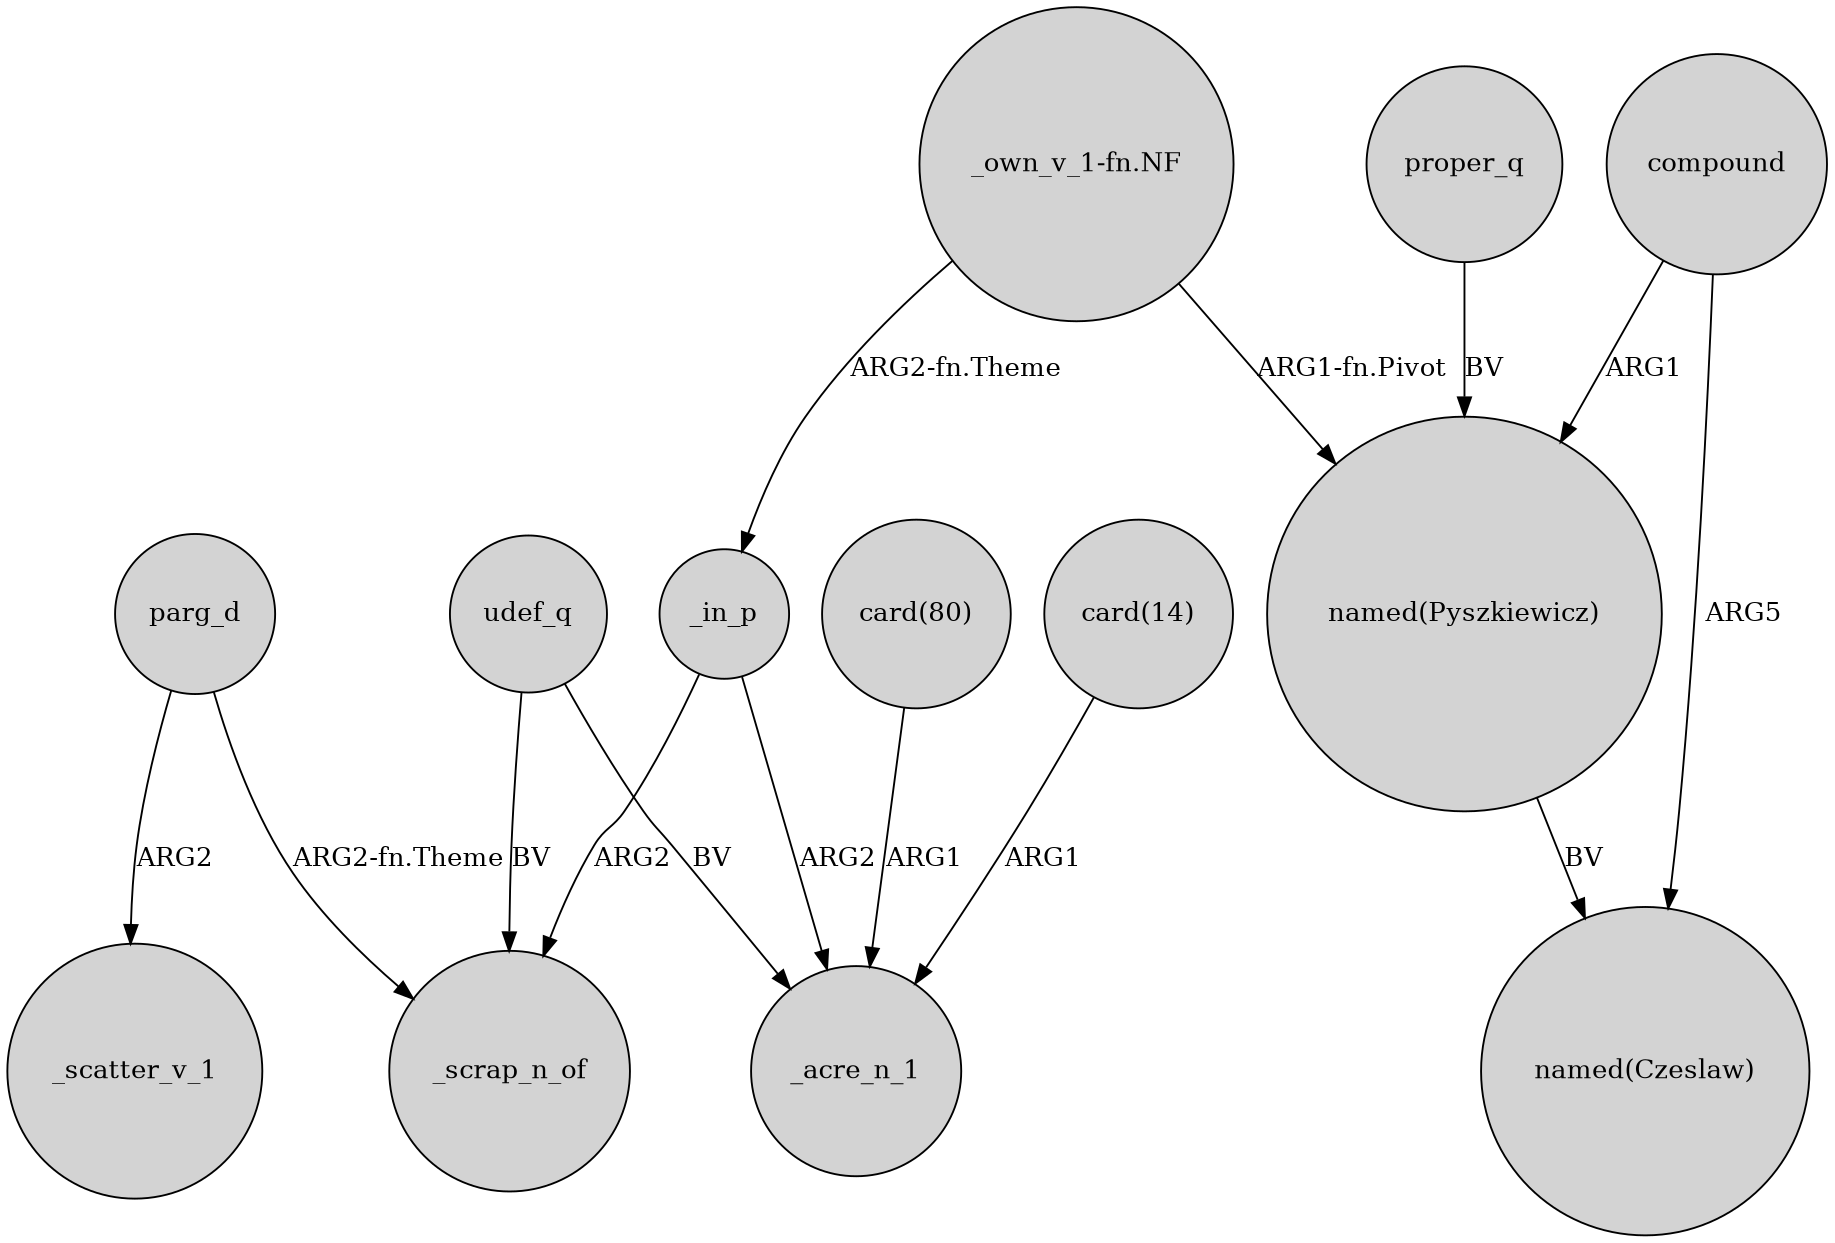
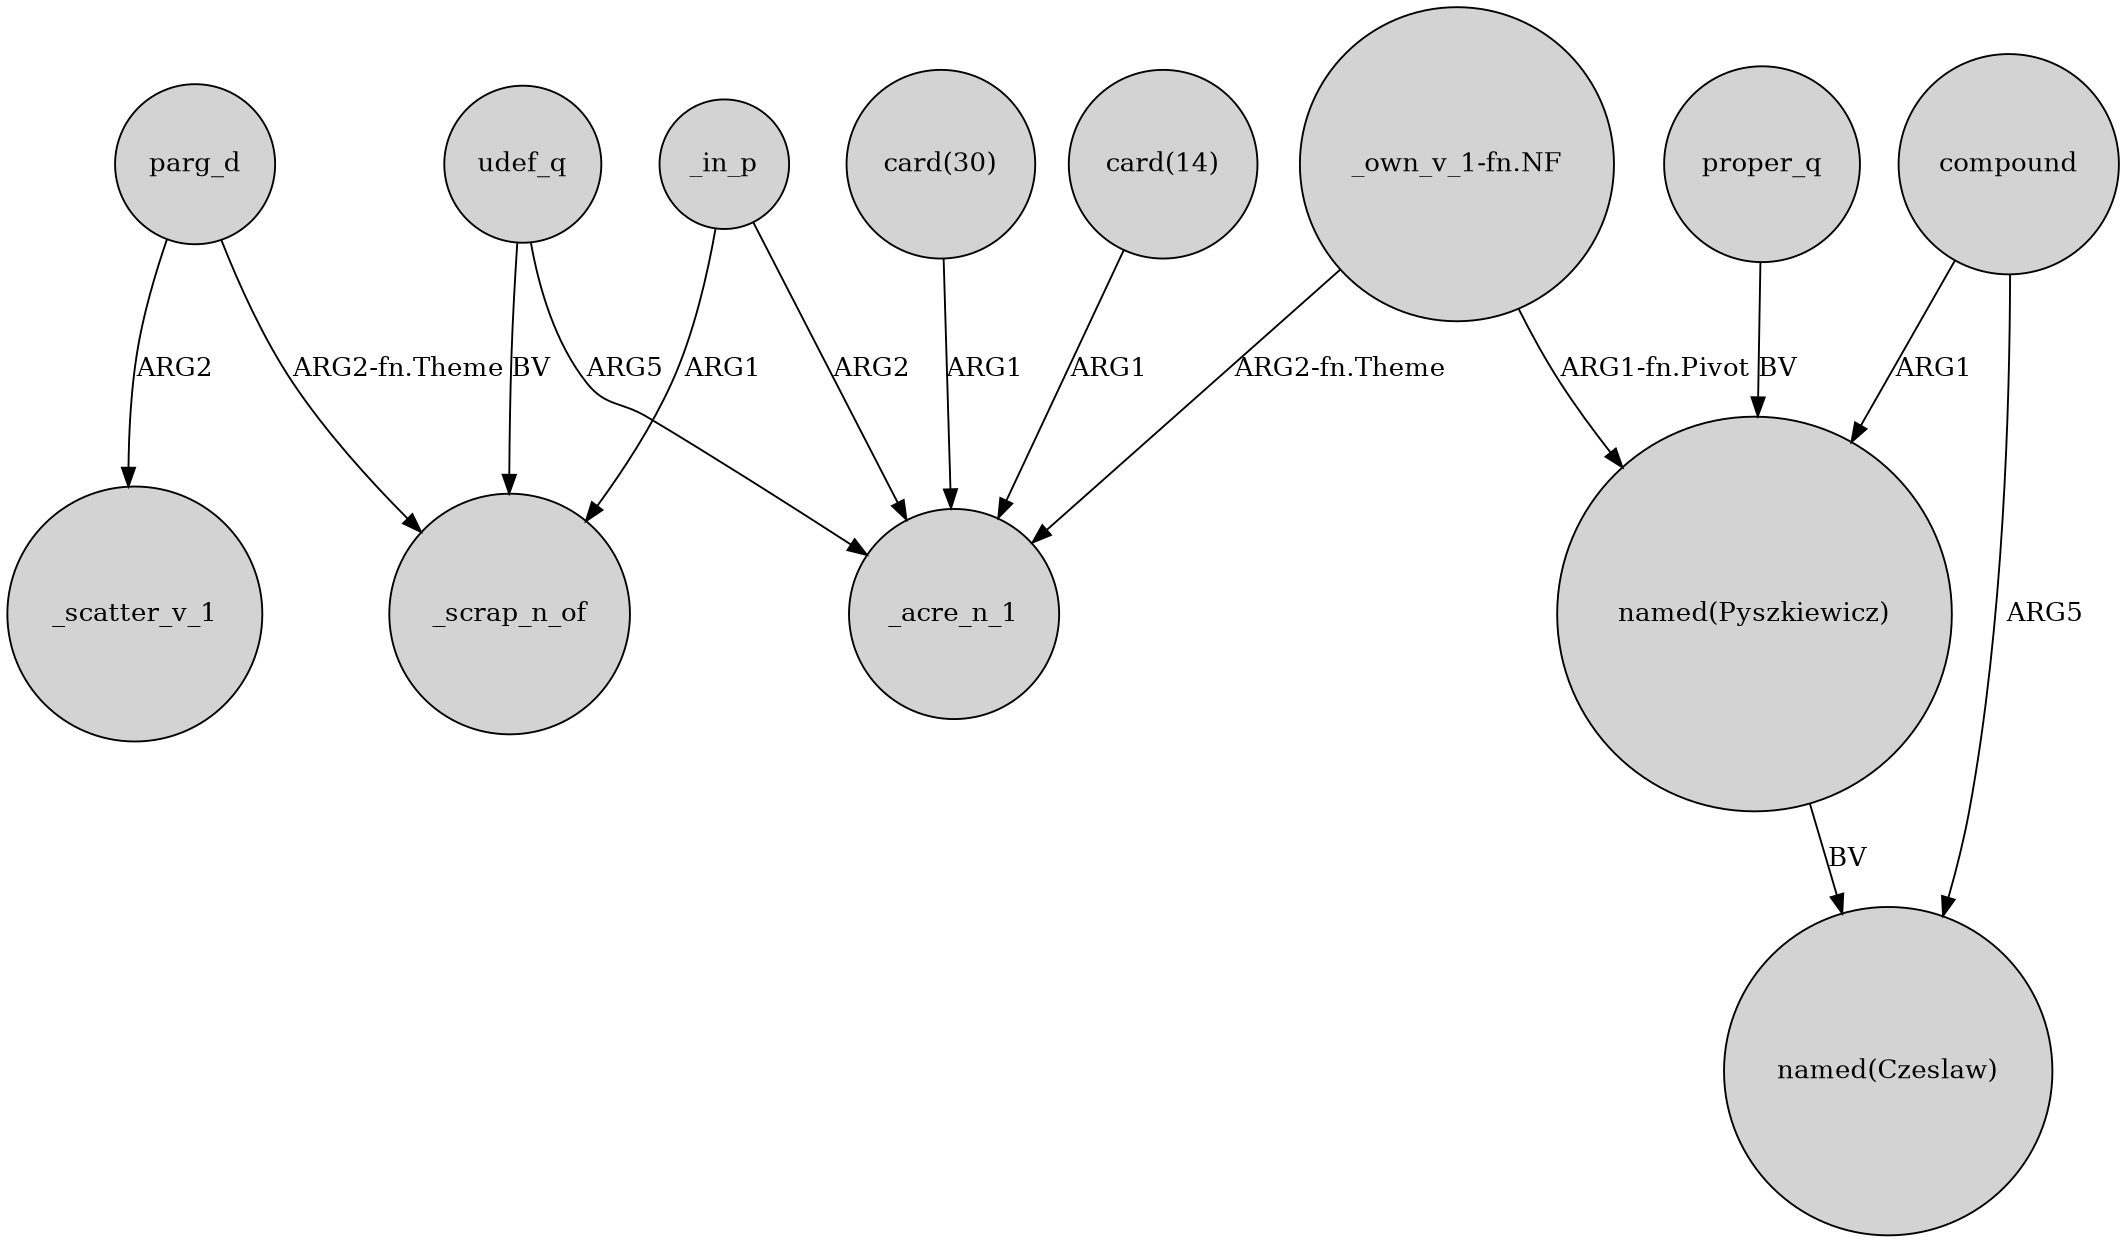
(831, 383) -> (1194, 400)
(916, 614) -> (941, 164)
(633, 859) -> (723, 369)
(712, 859) -> (625, 369)
